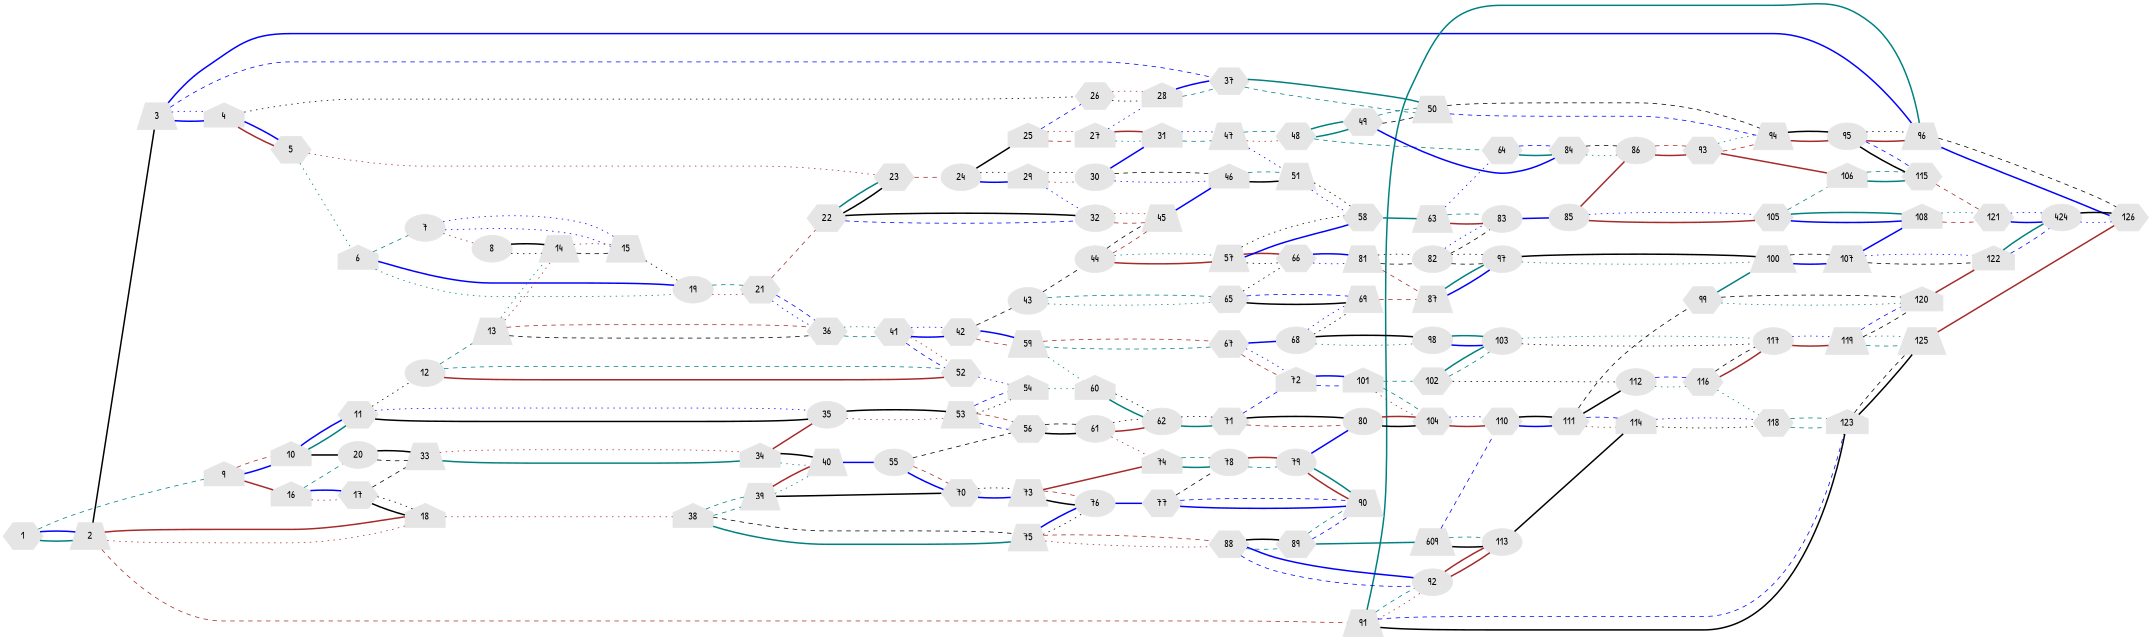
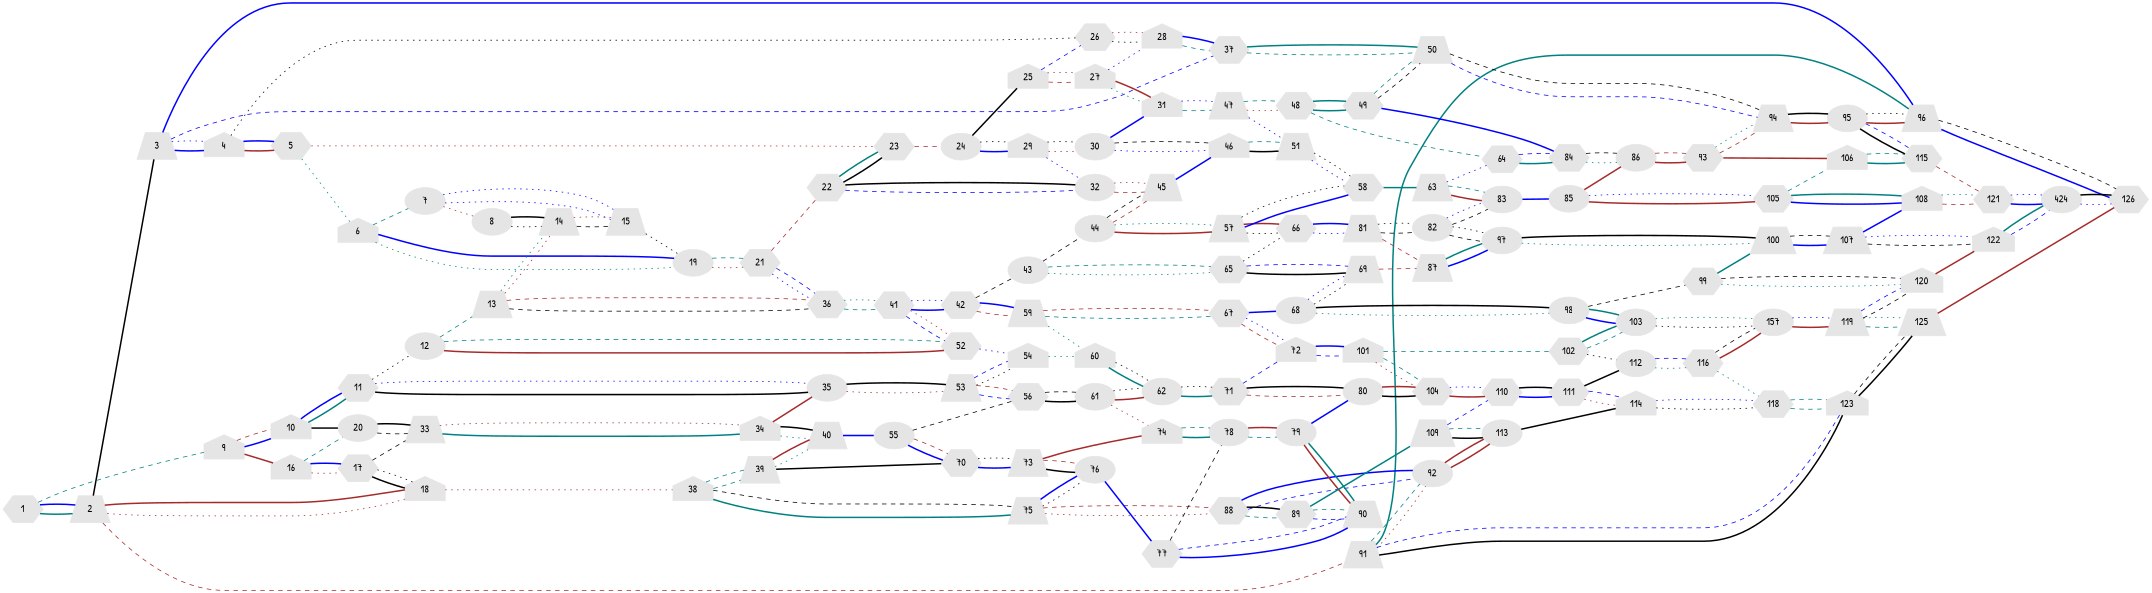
(1773, 341) -> (1773, 322)
(1628, 351) -> (1637, 296)
(1433, 542) -> (1433, 433)
